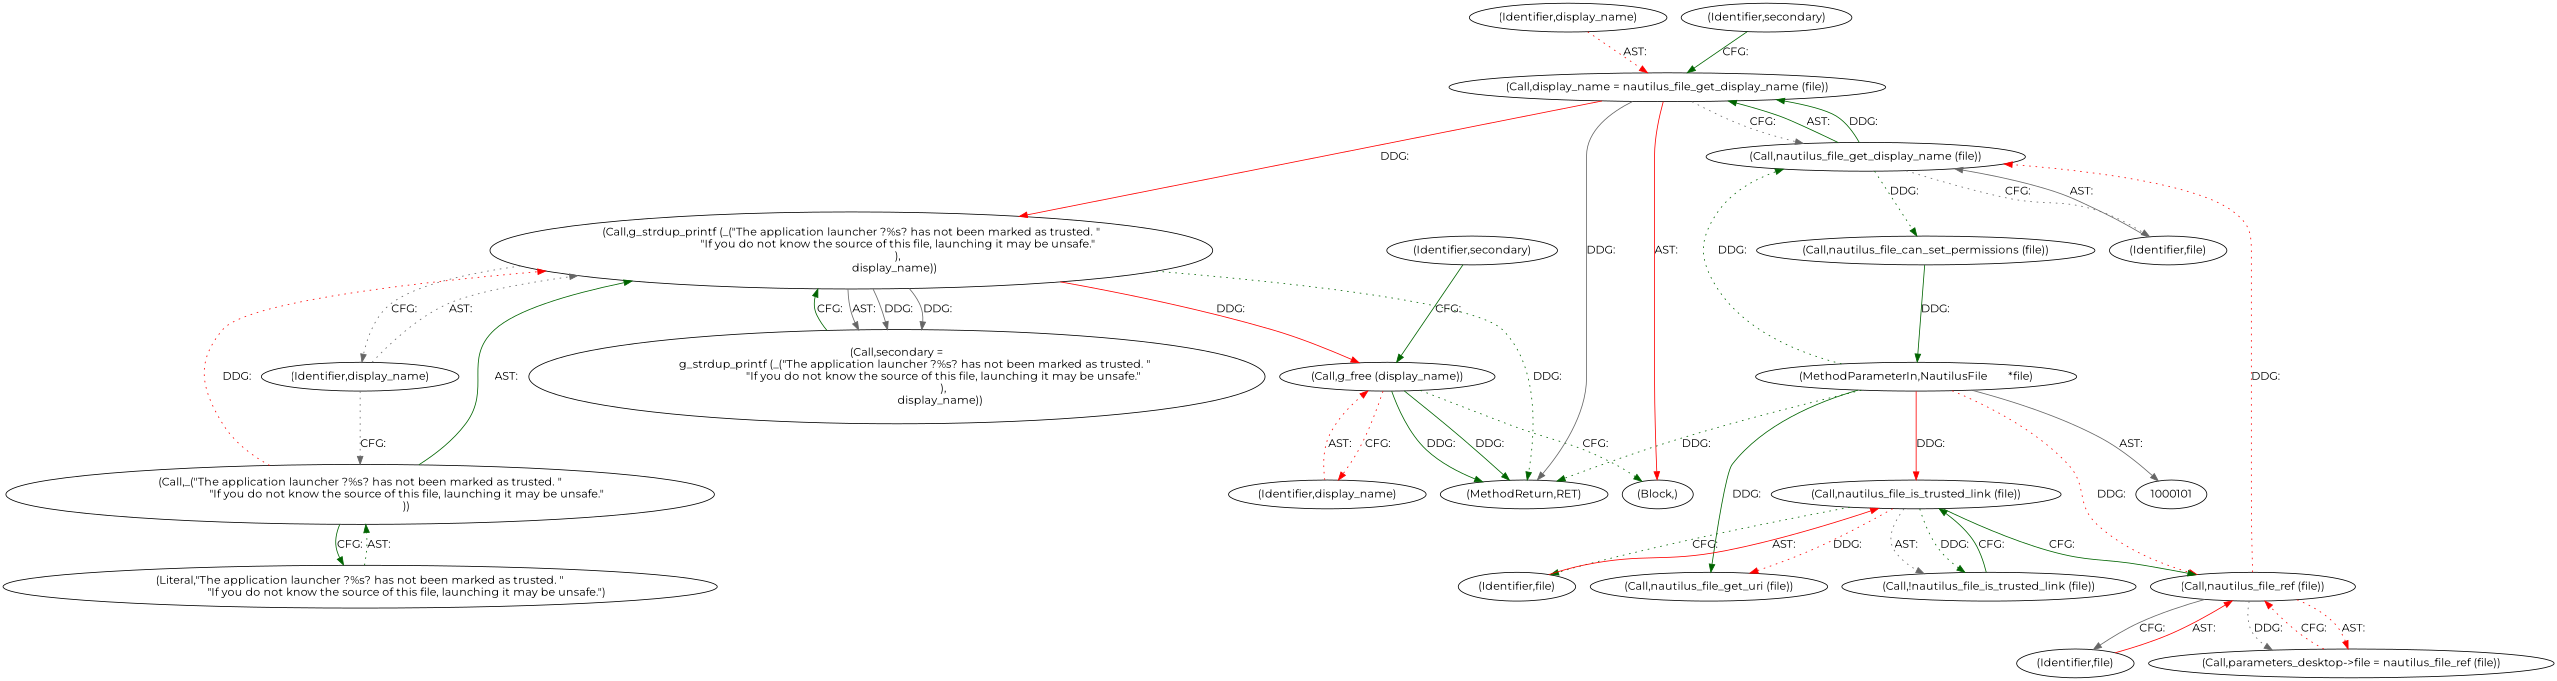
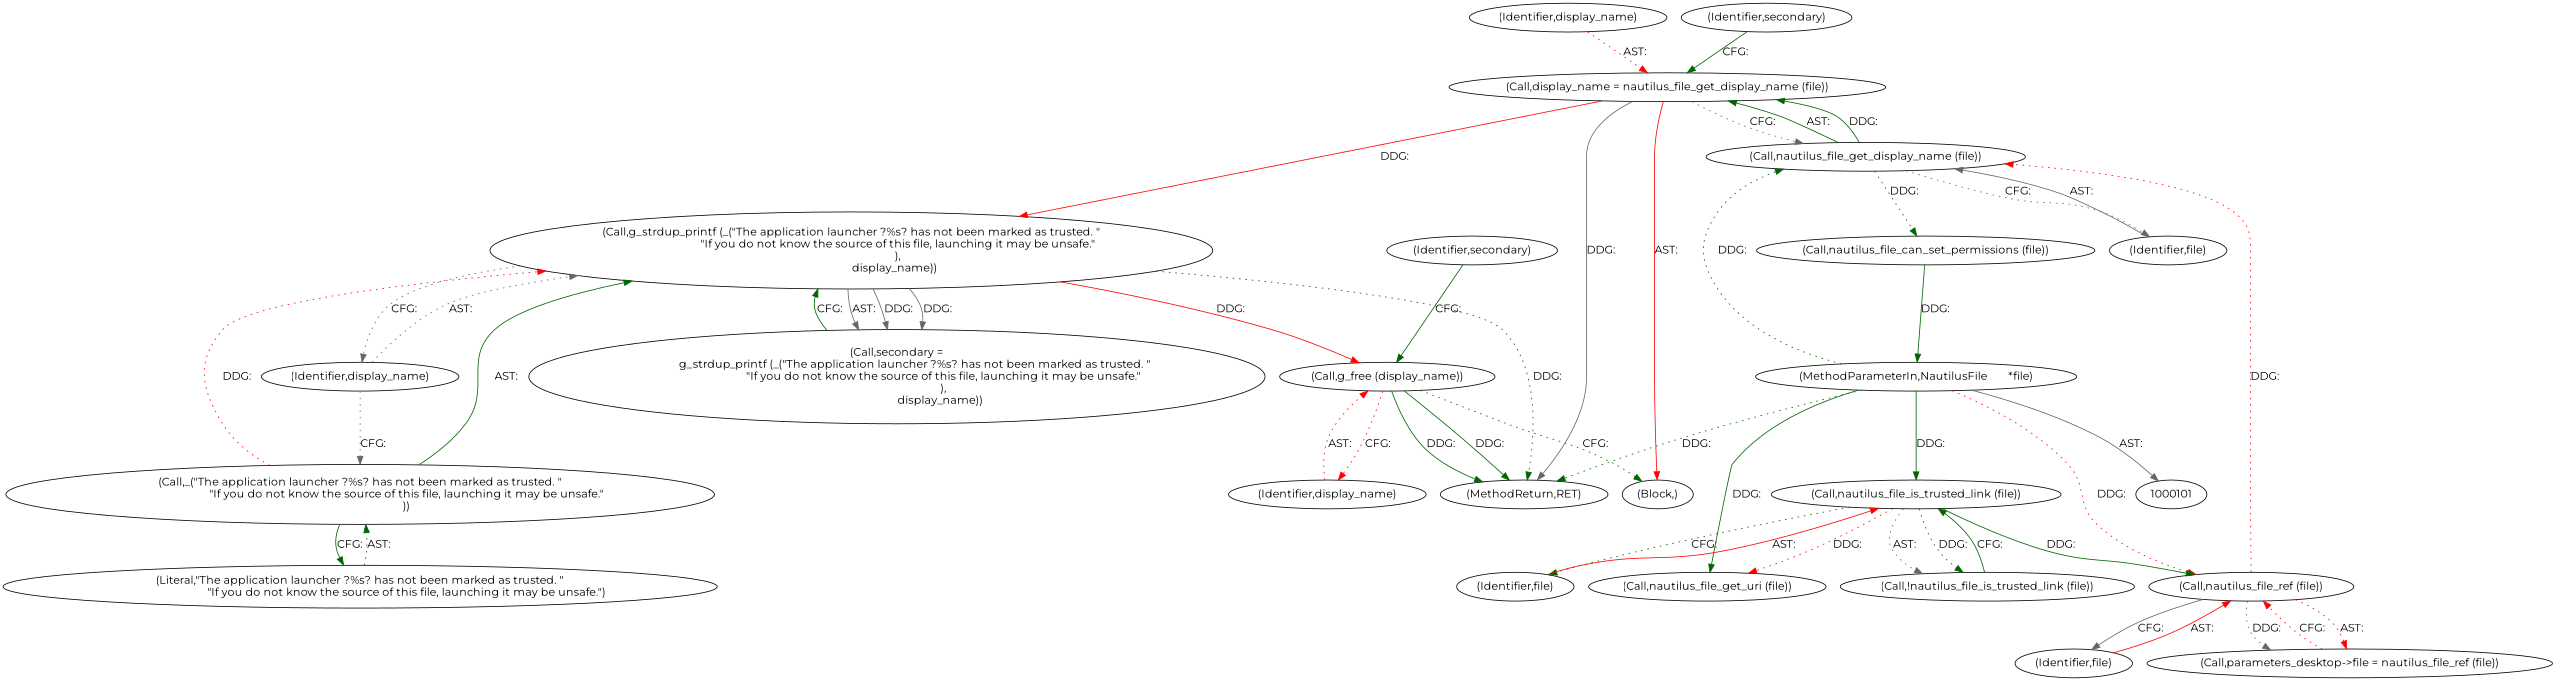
(1916, 432) -> (1916, 432)
(2064, 545) -> (2063, 545)
